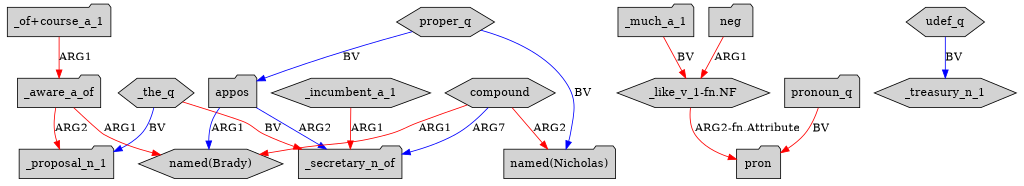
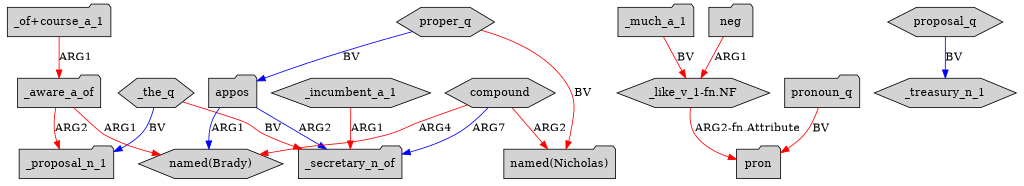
(945, 22) -> (945, 22)
(553, 67) -> (553, 67)
(435, 128) -> (435, 128)
